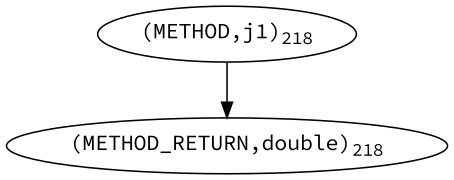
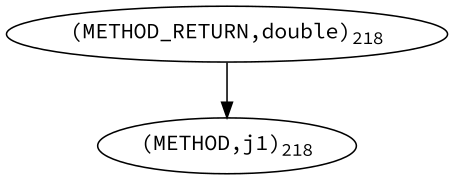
(227, 82) -> (227, 82)
